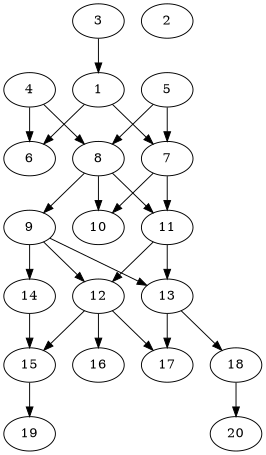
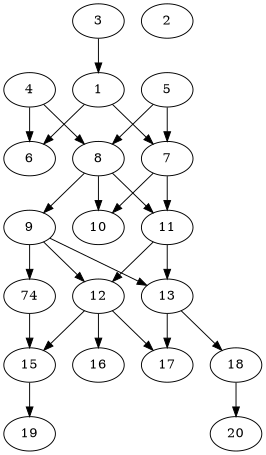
(30, 296) -> (30, 296)
